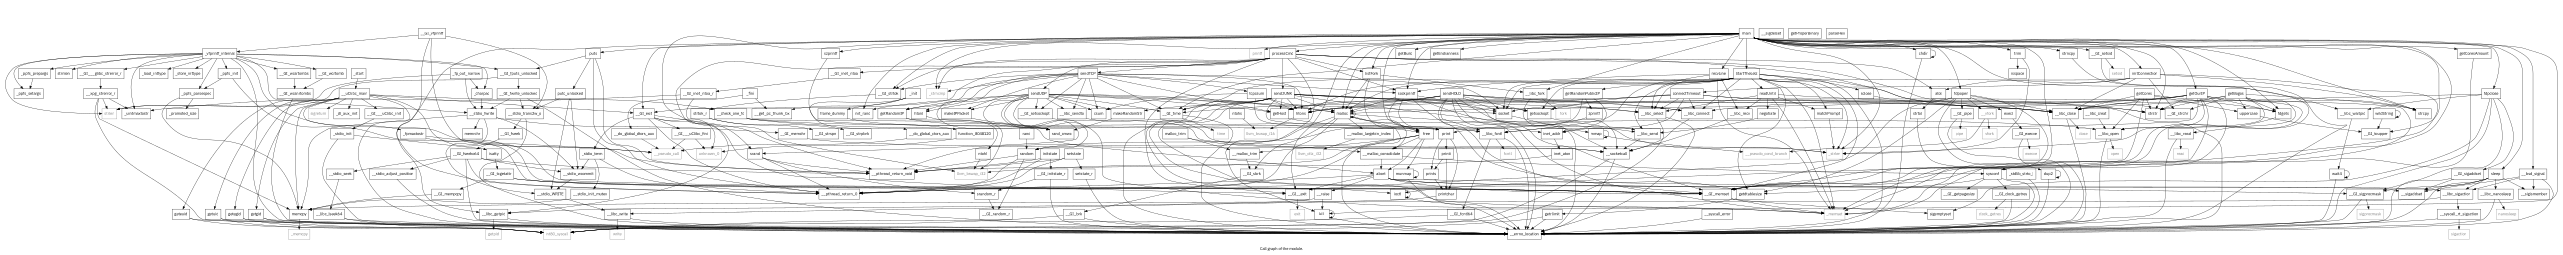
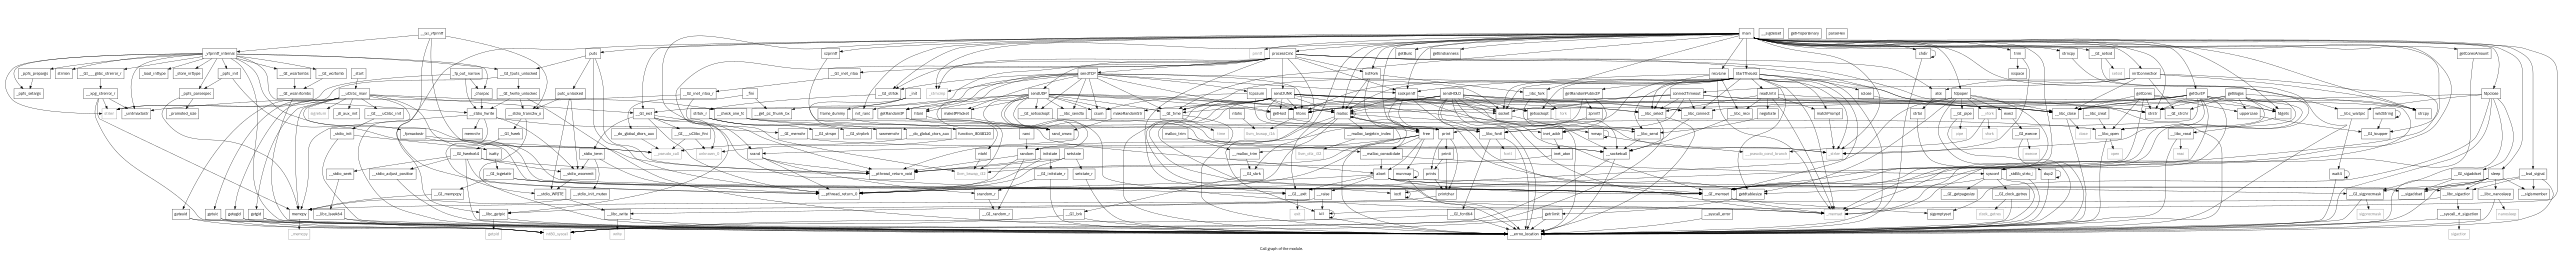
none -> (889, 134)
